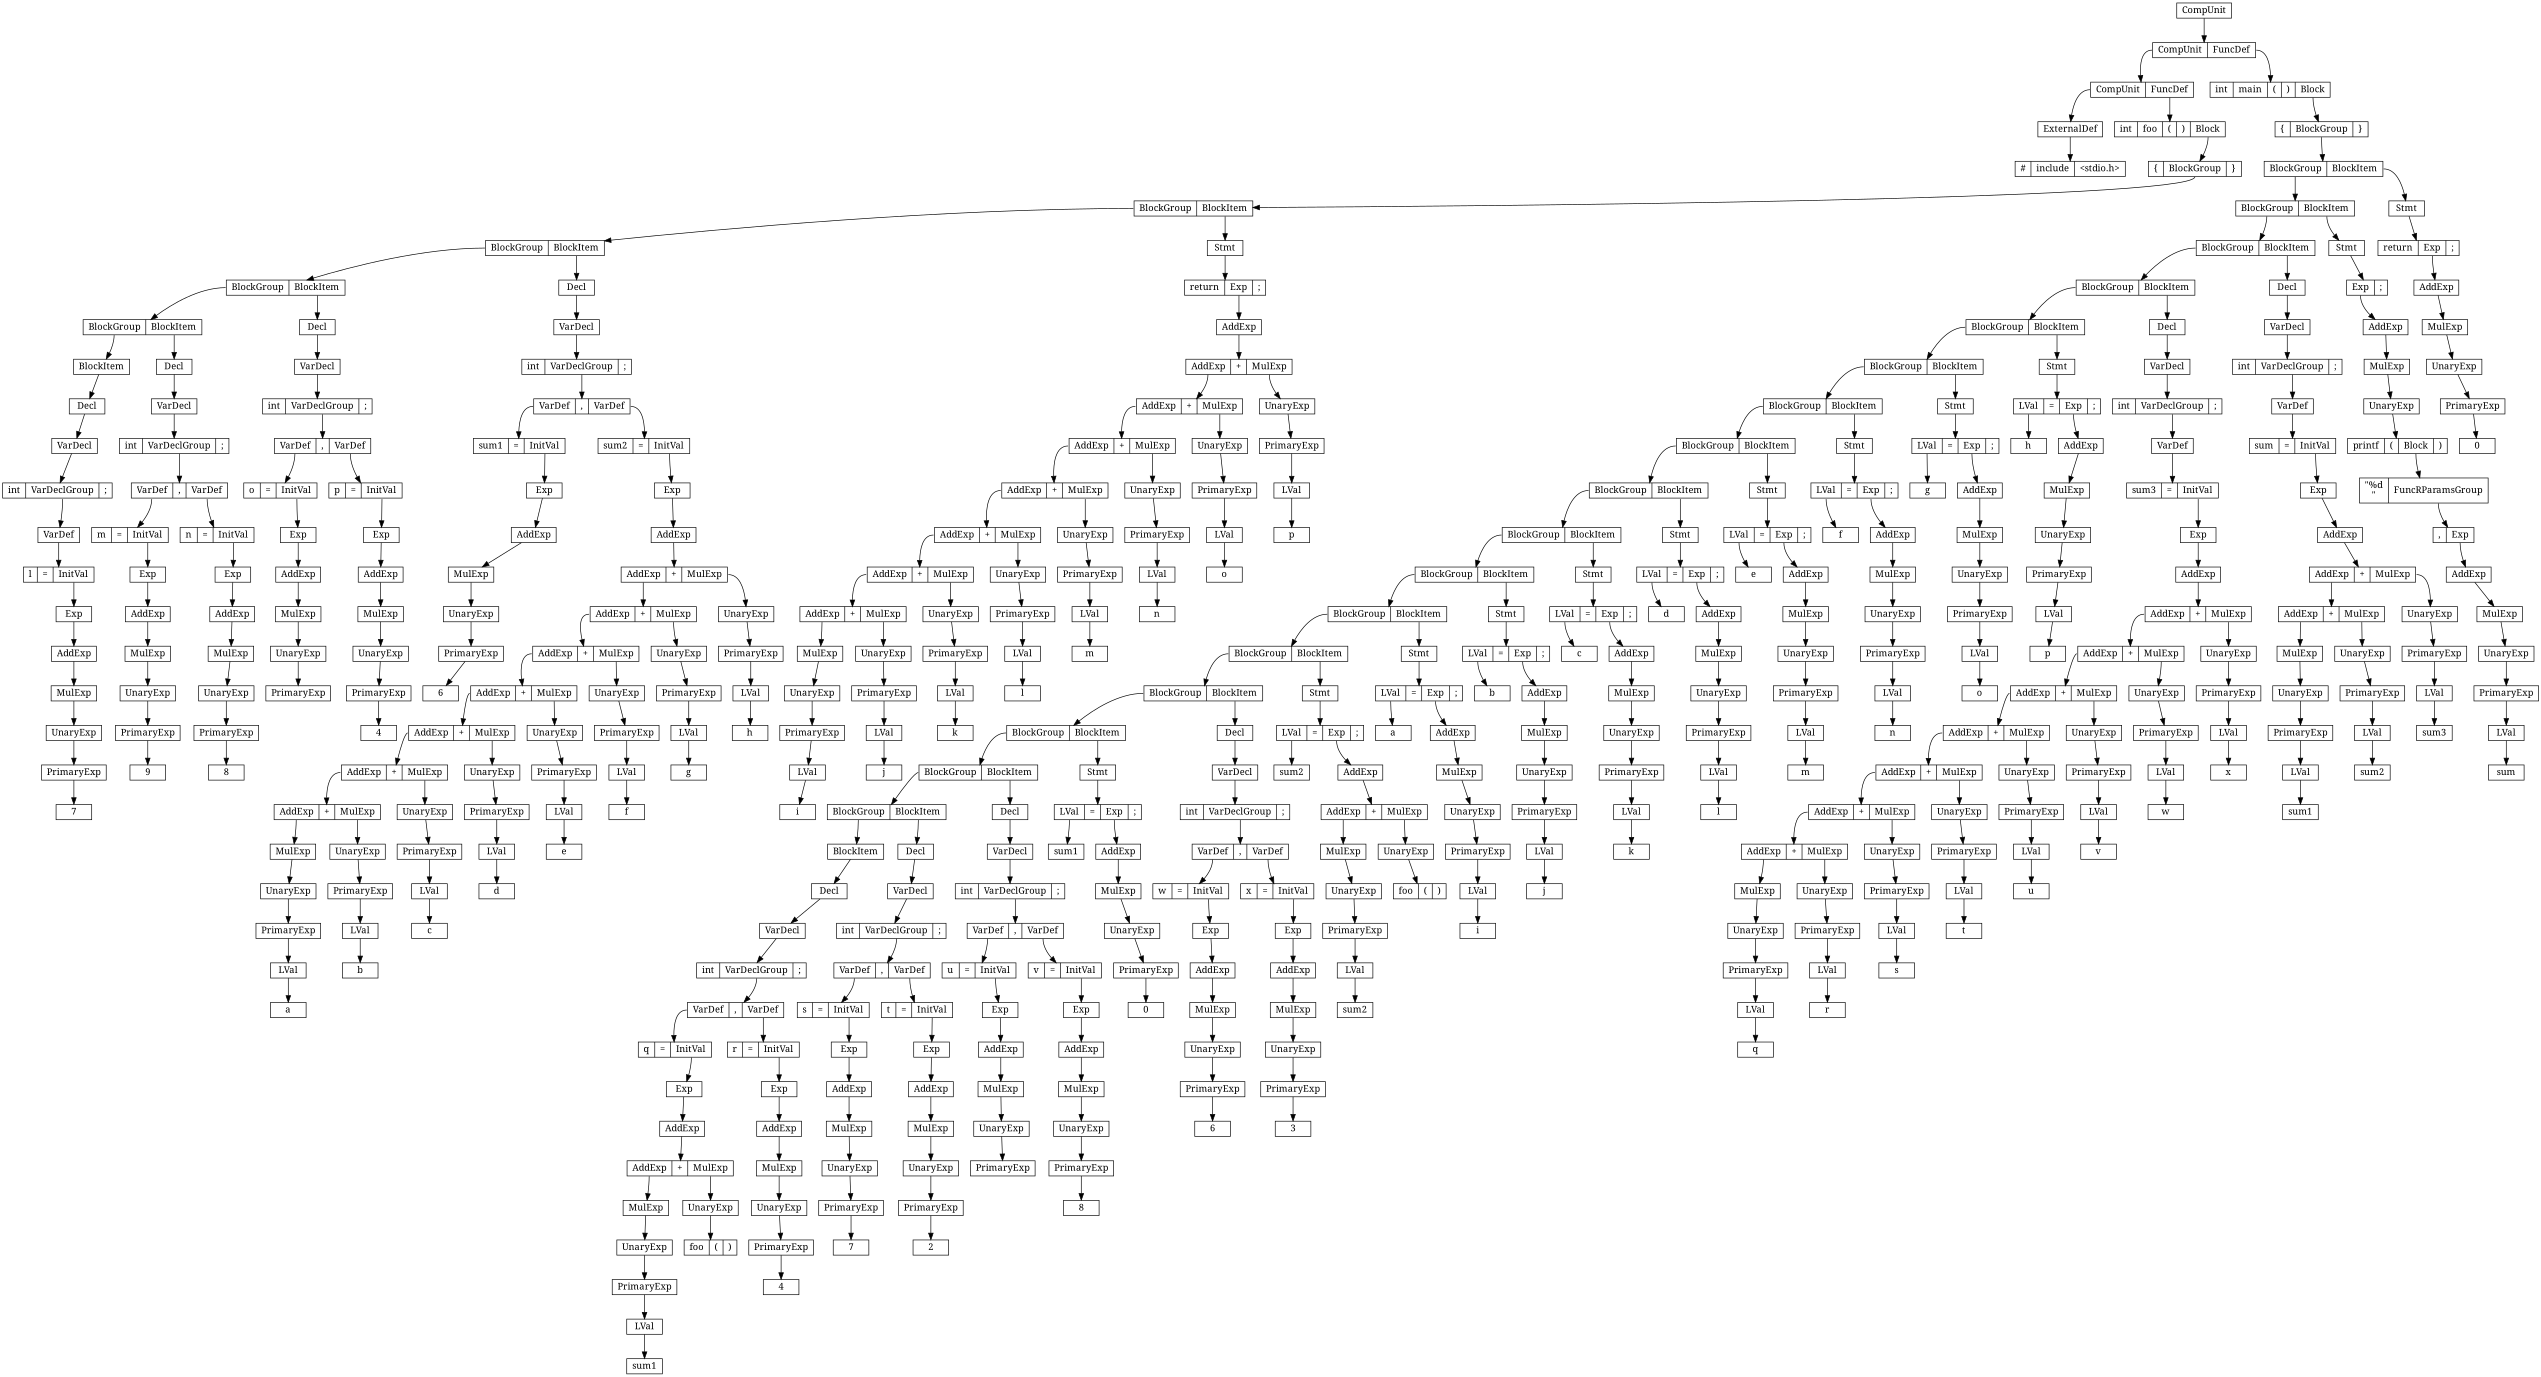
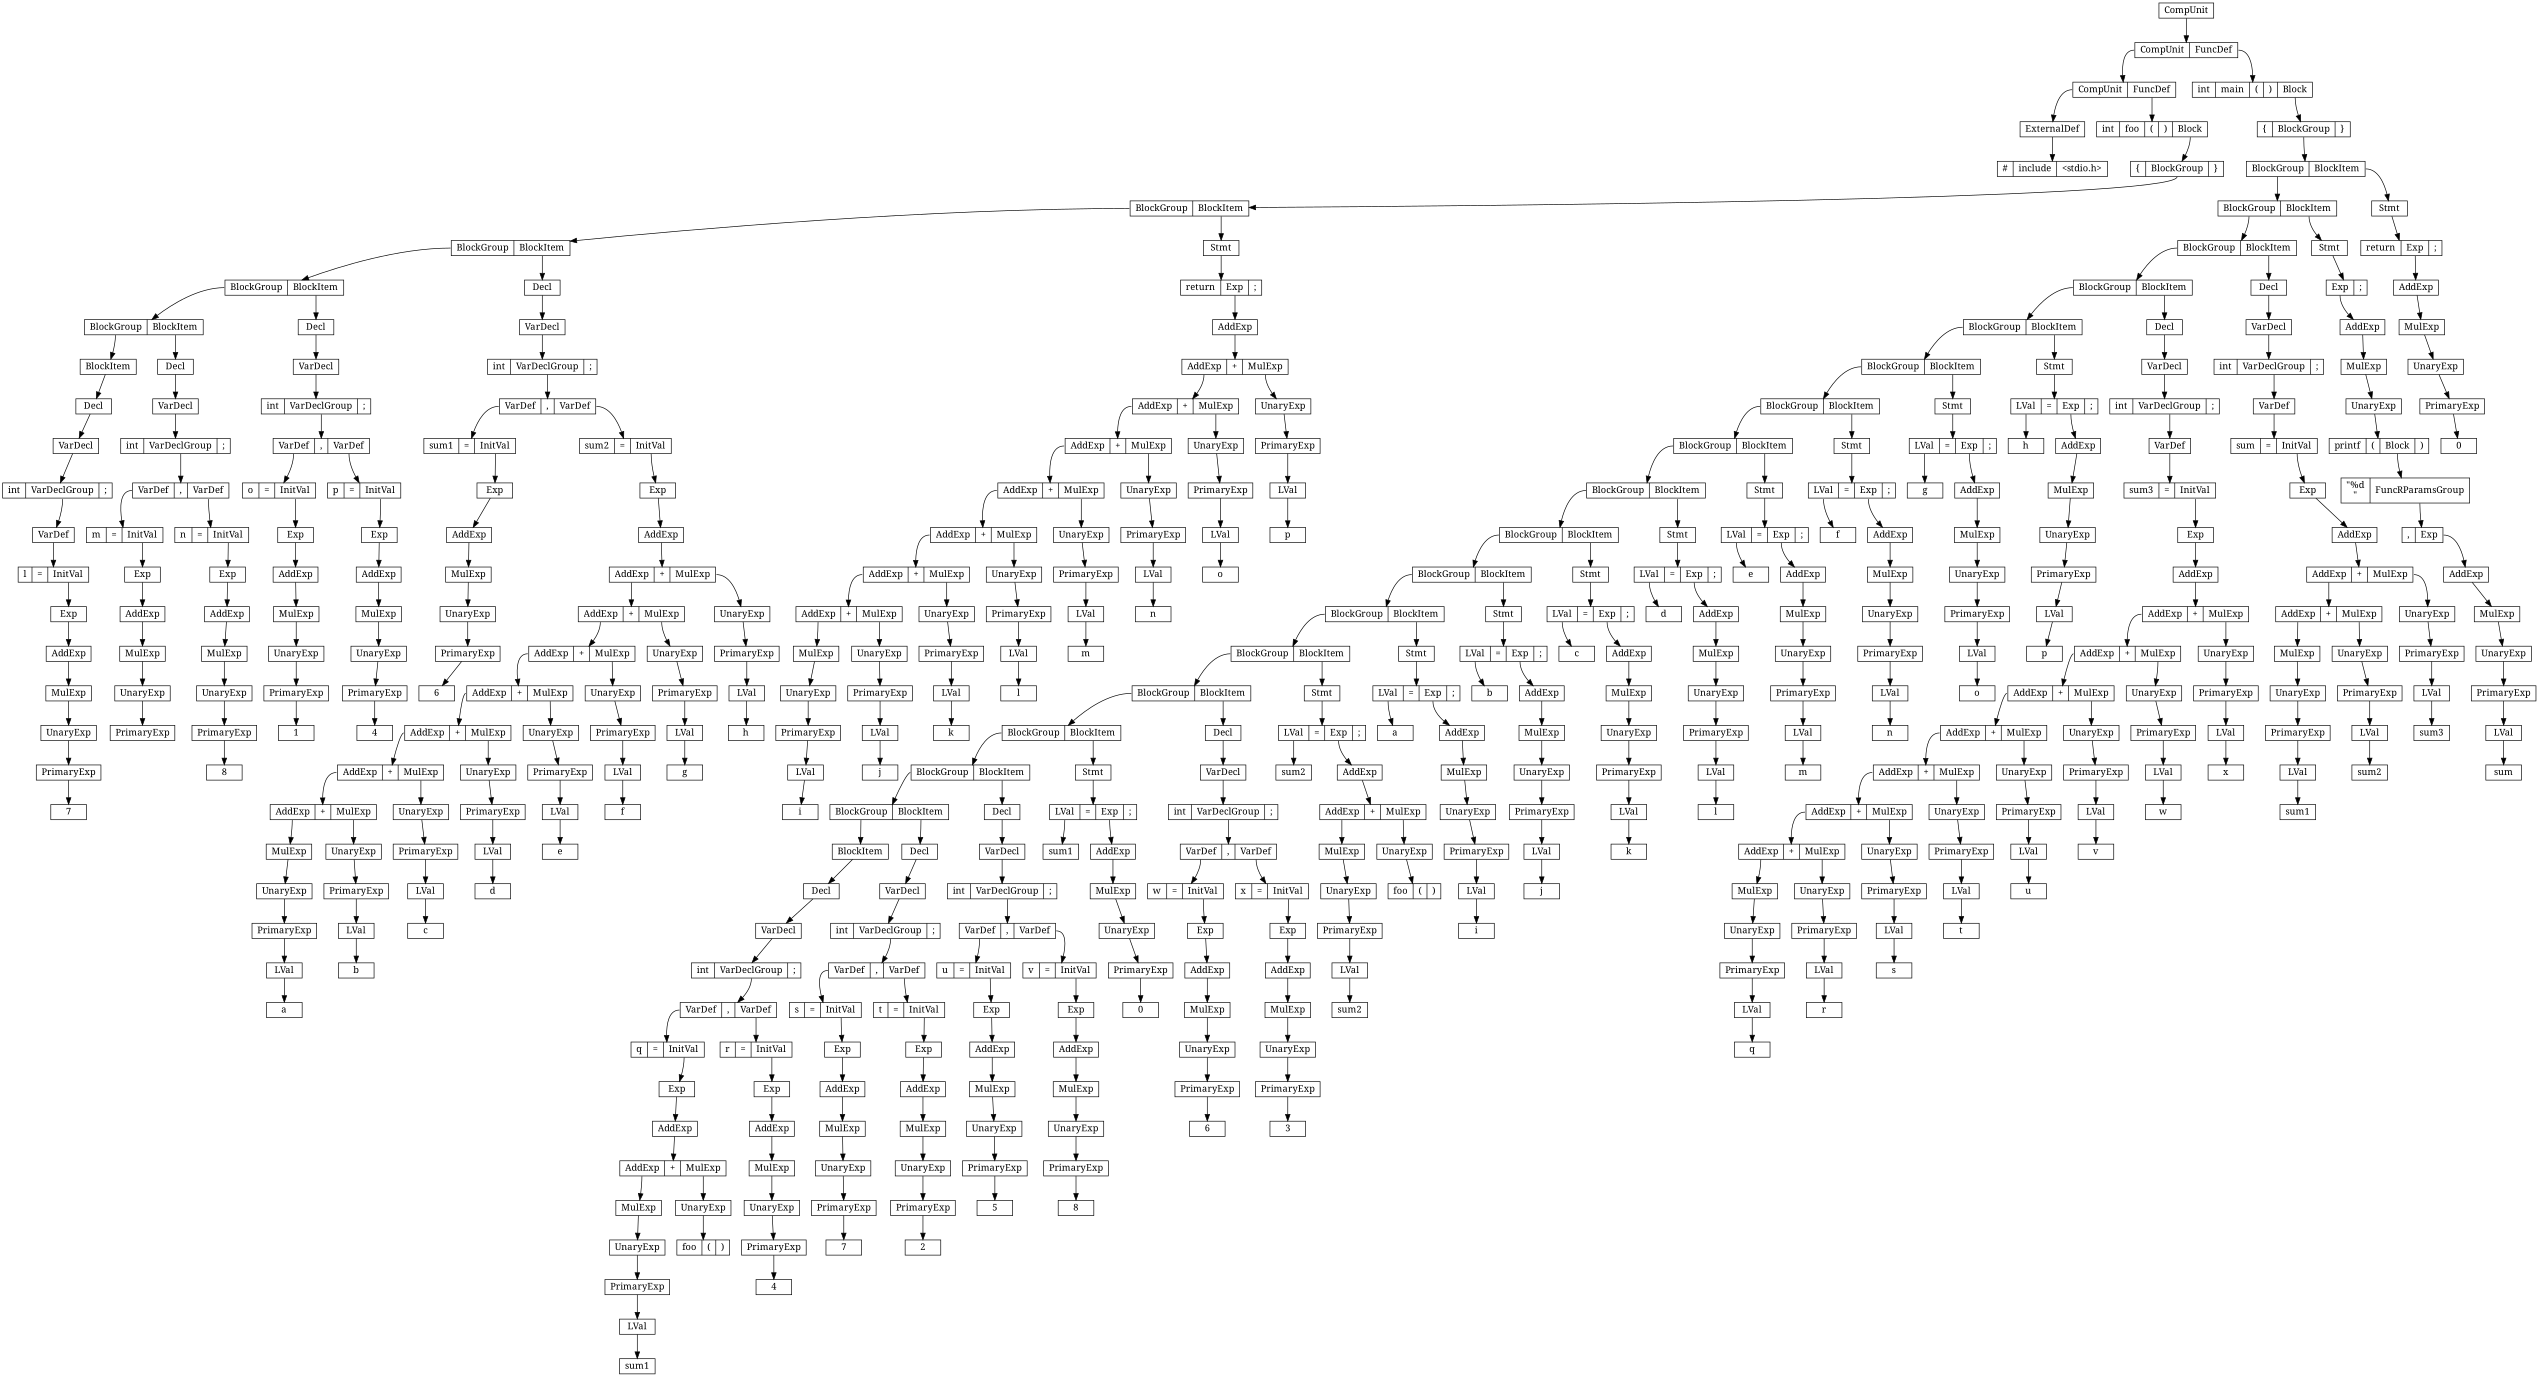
none -> (296, 733)
(148, 773) -> none
none -> (995, 1208)
